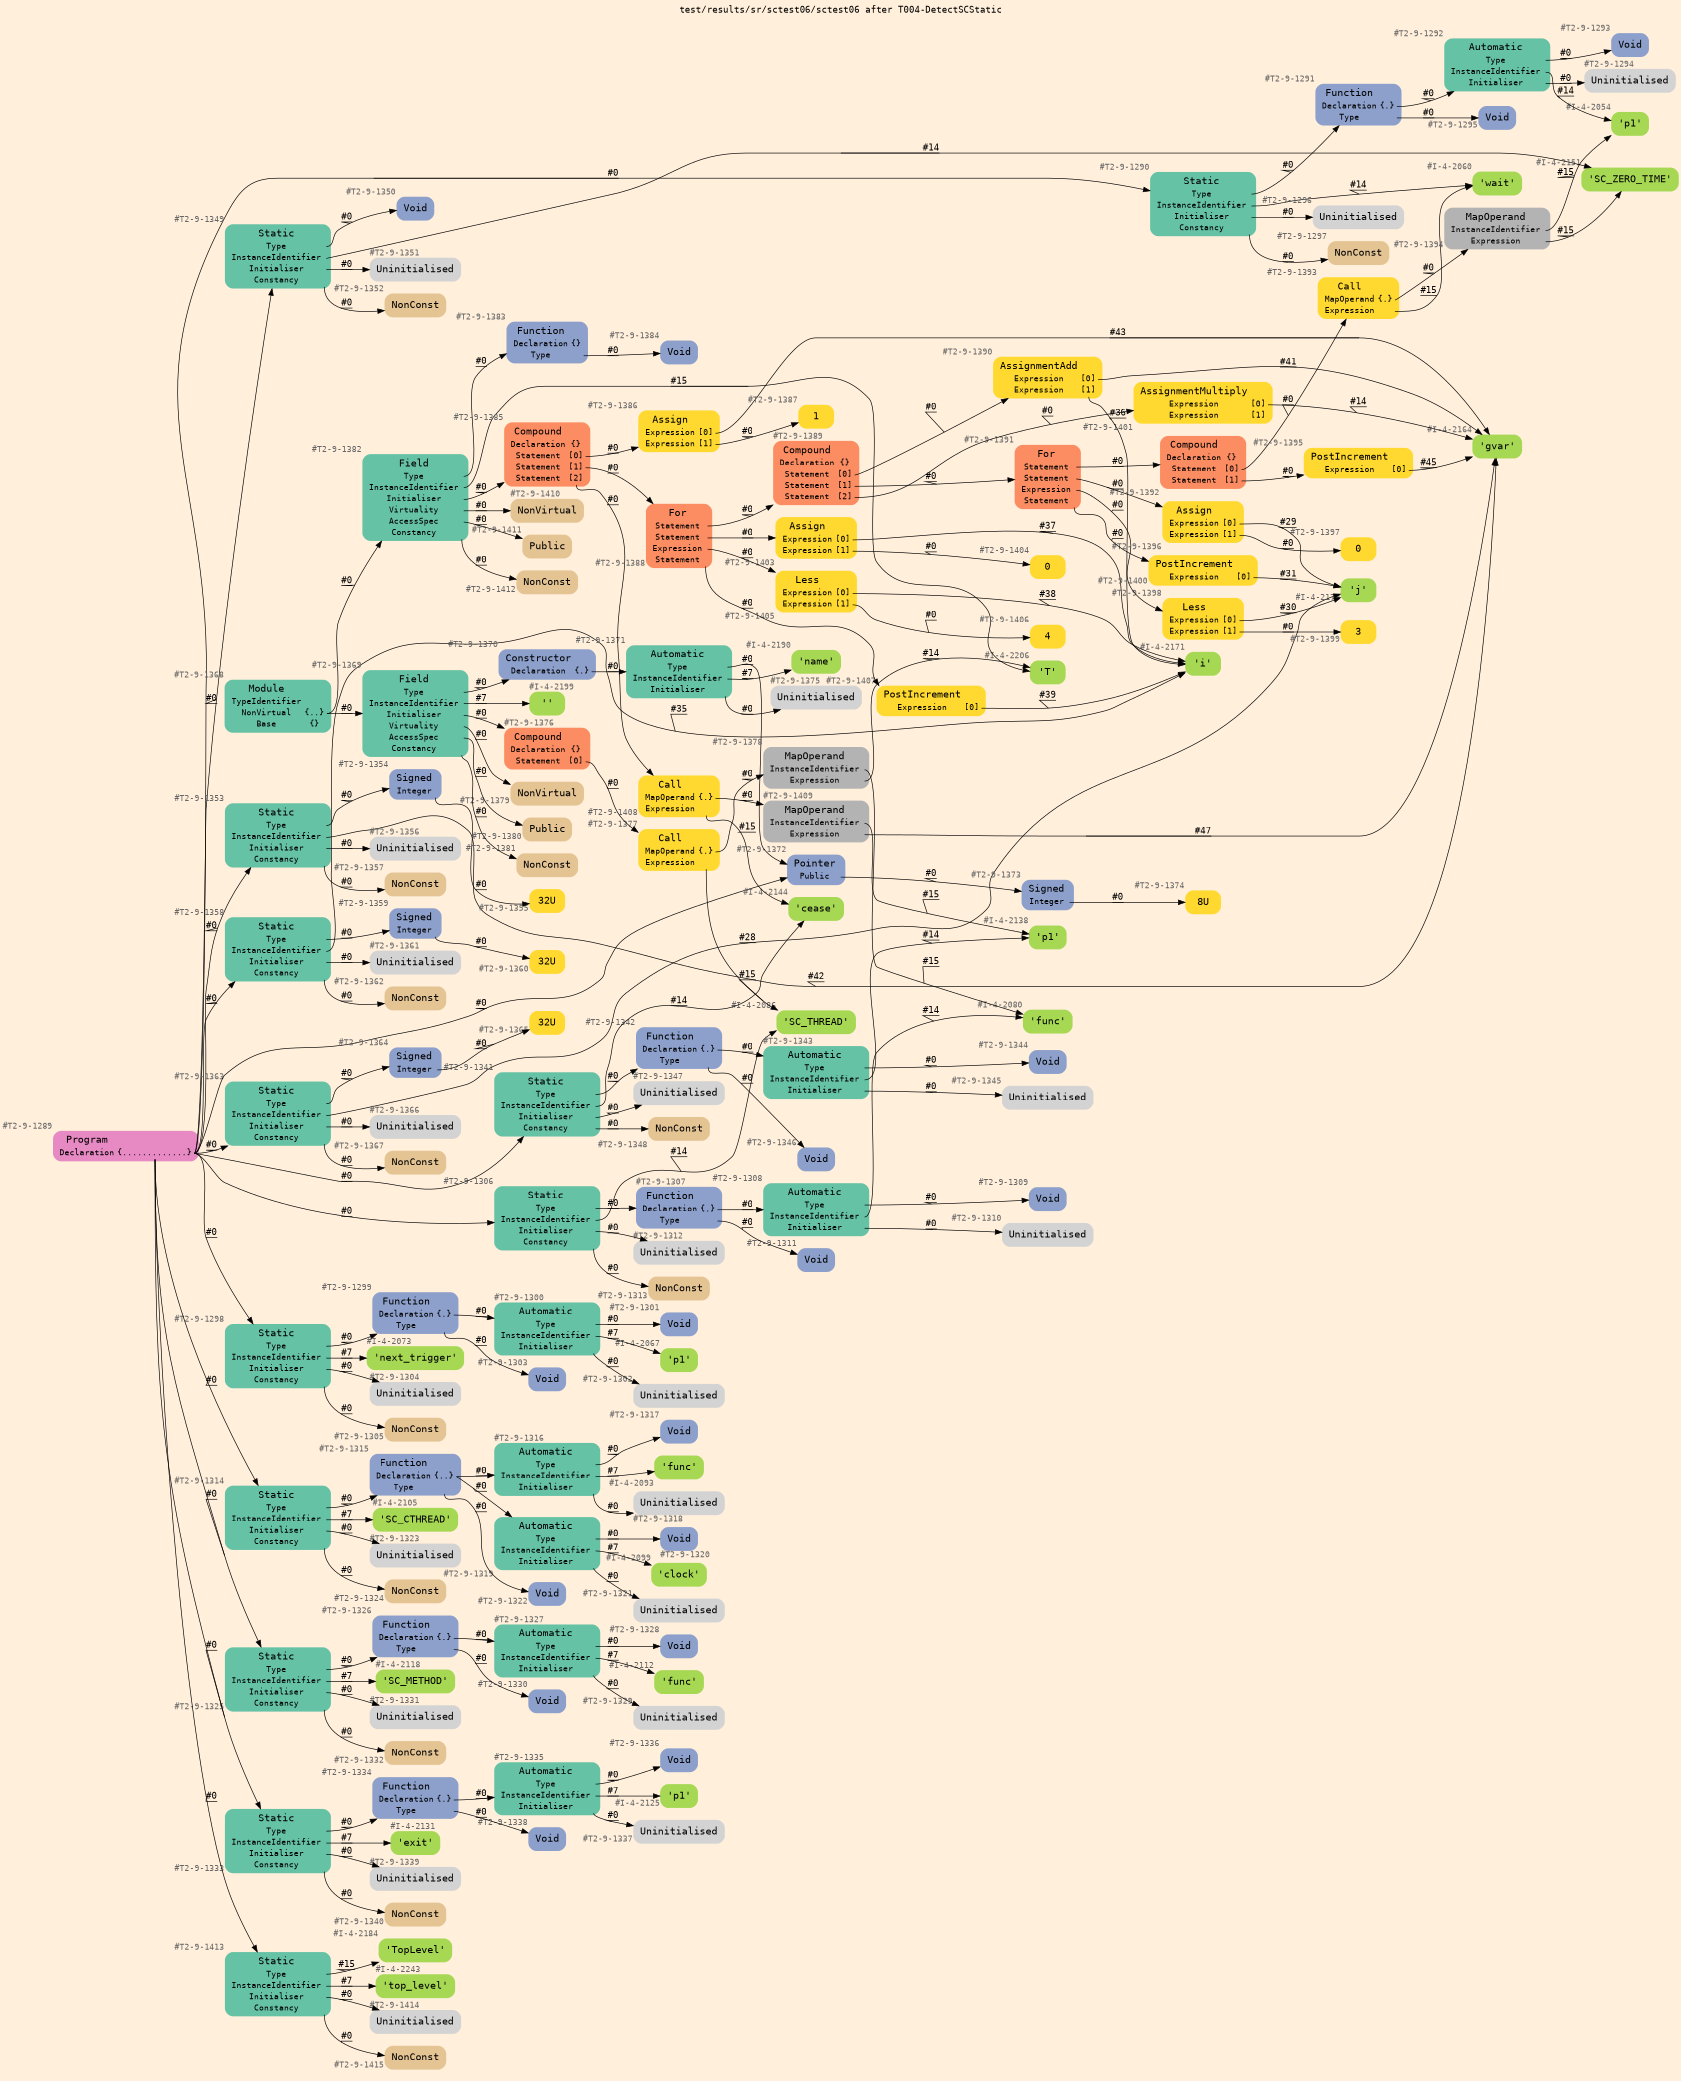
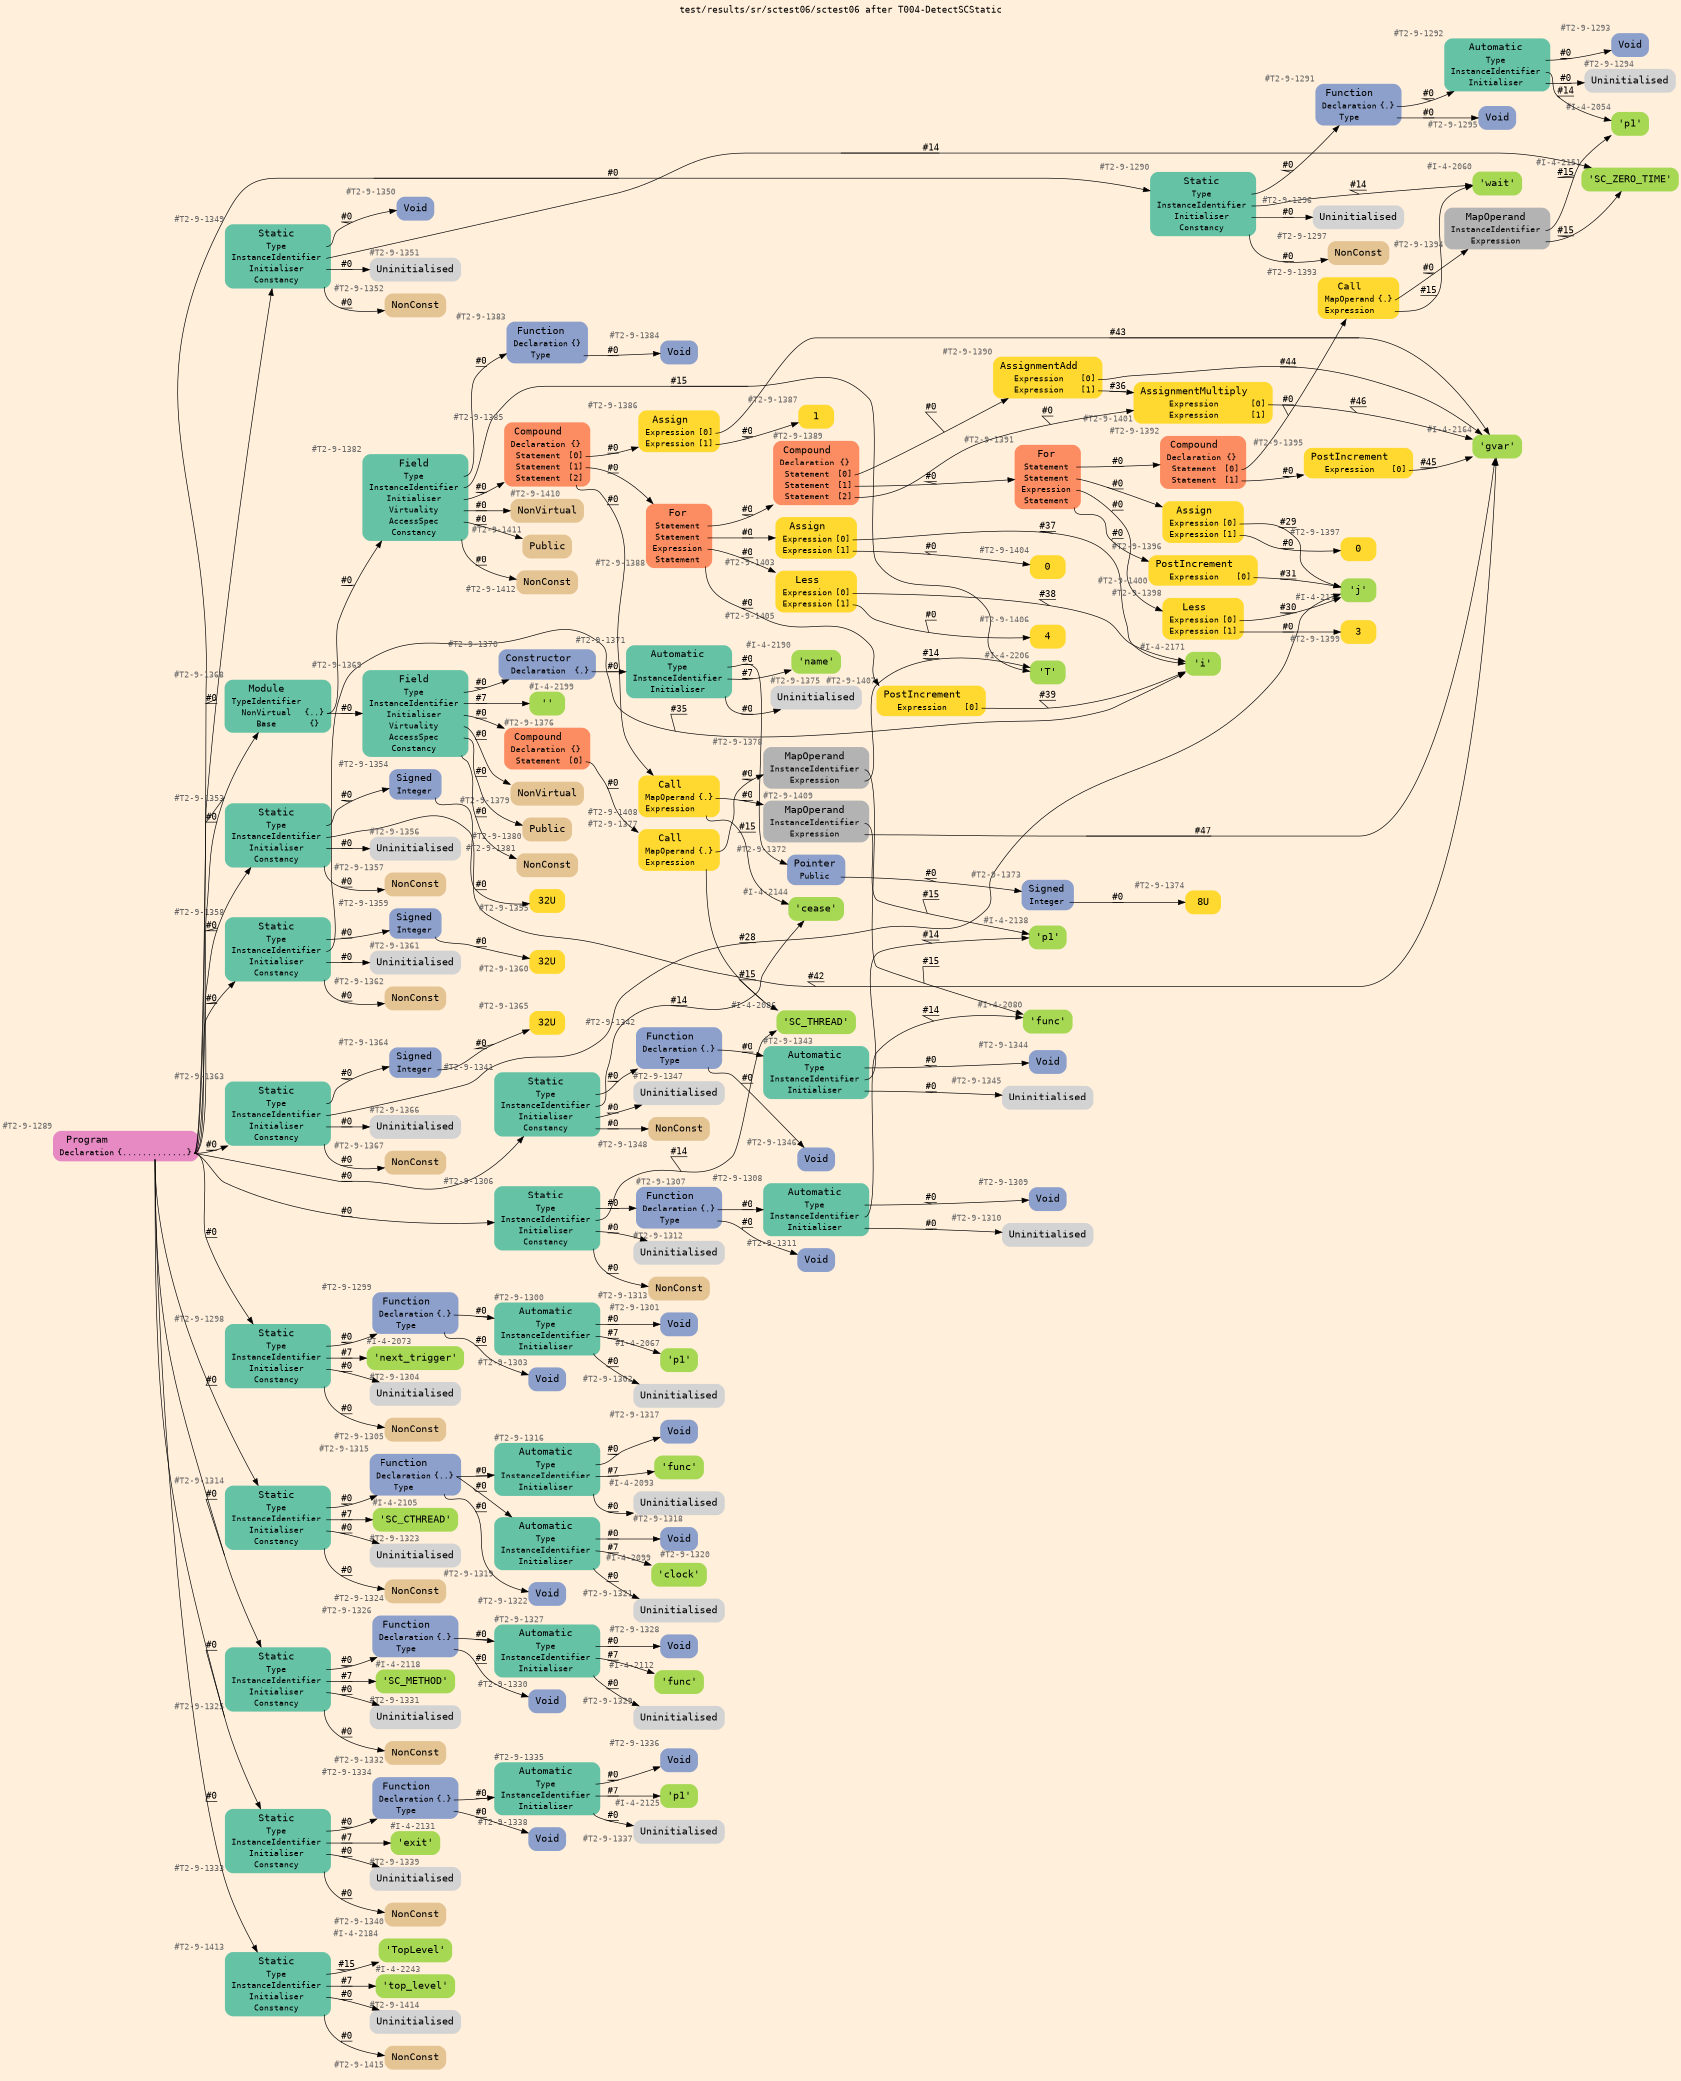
(1288, 362) -> (1288, 362)
(1358, 402) -> (1358, 402)
(1127, 516) -> (1112, 391)
(476, 1013) -> (210, 868)
